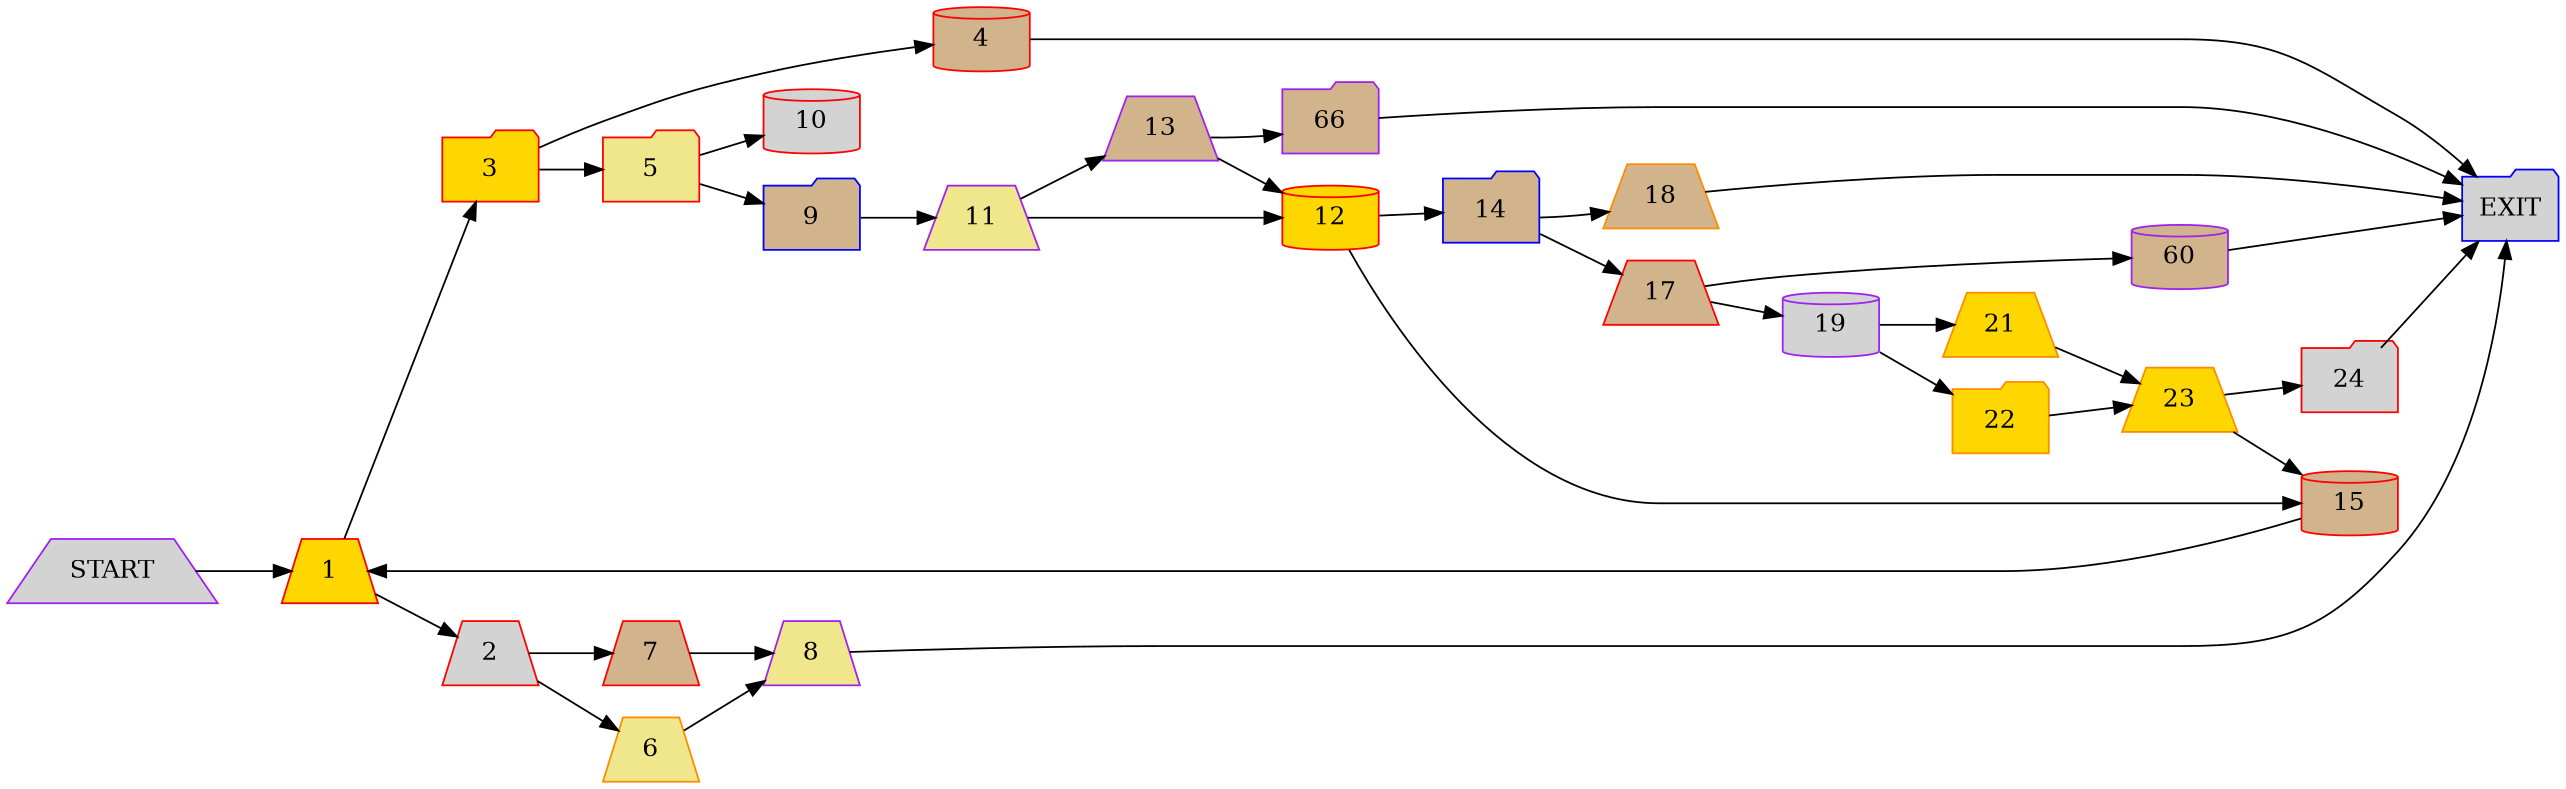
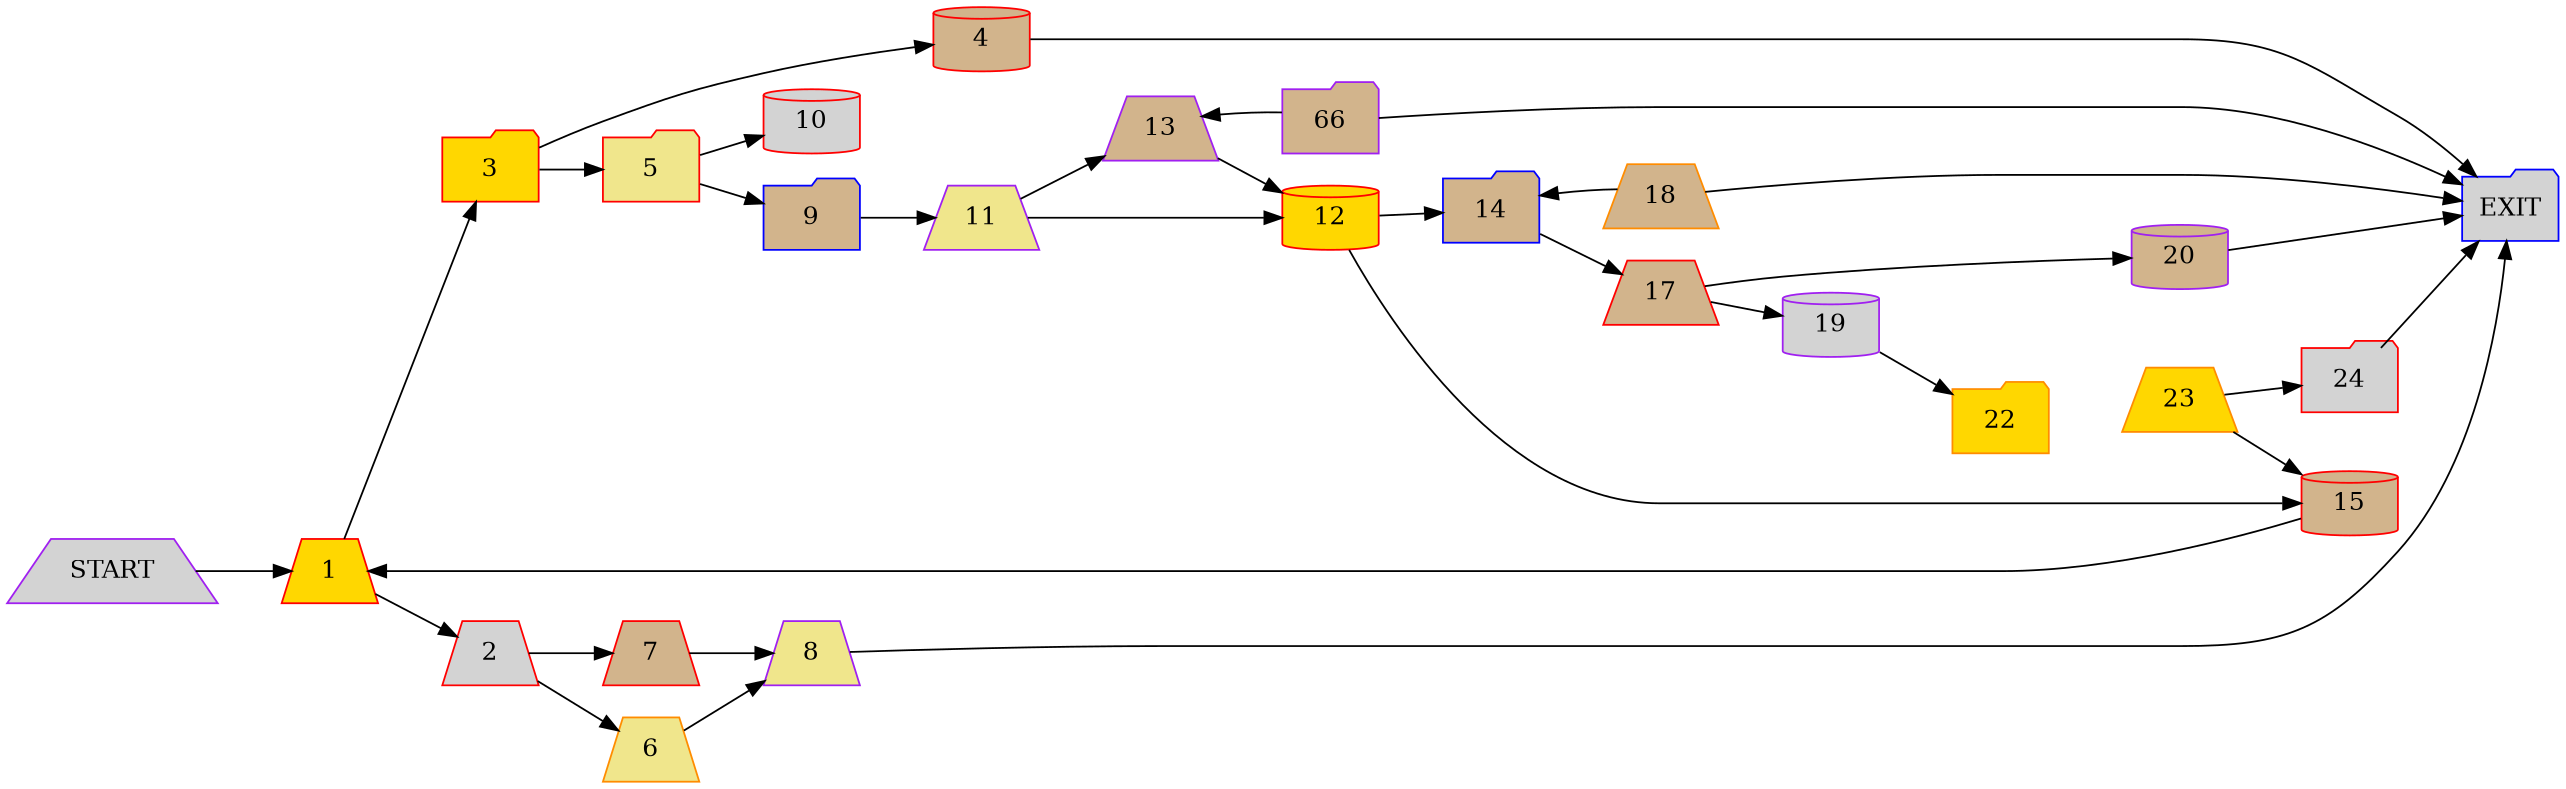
(1237, 137) -> (1251, 113)
(1566, 216) -> (1588, 191)
(2180, 257) -> (2180, 257)
(2001, 325) -> none
(2081, 412) -> none
